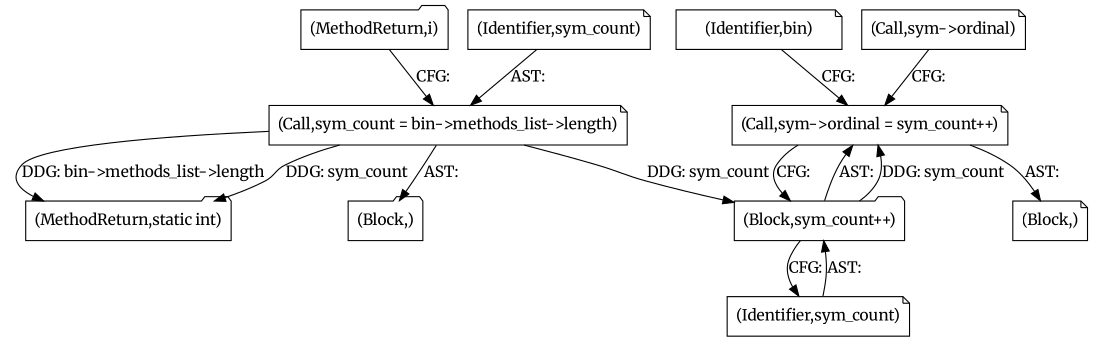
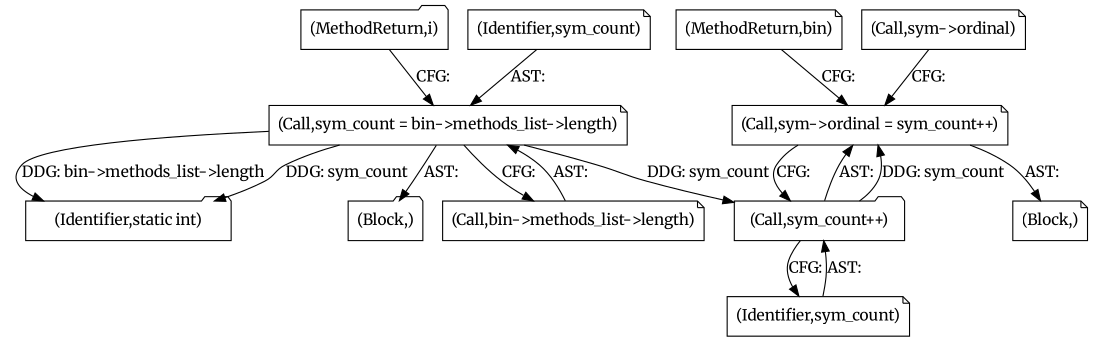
(759, 30) -> (759, 30)
(128, 221) -> (128, 221)
none -> (573, 221)
(819, 221) -> (819, 221)
